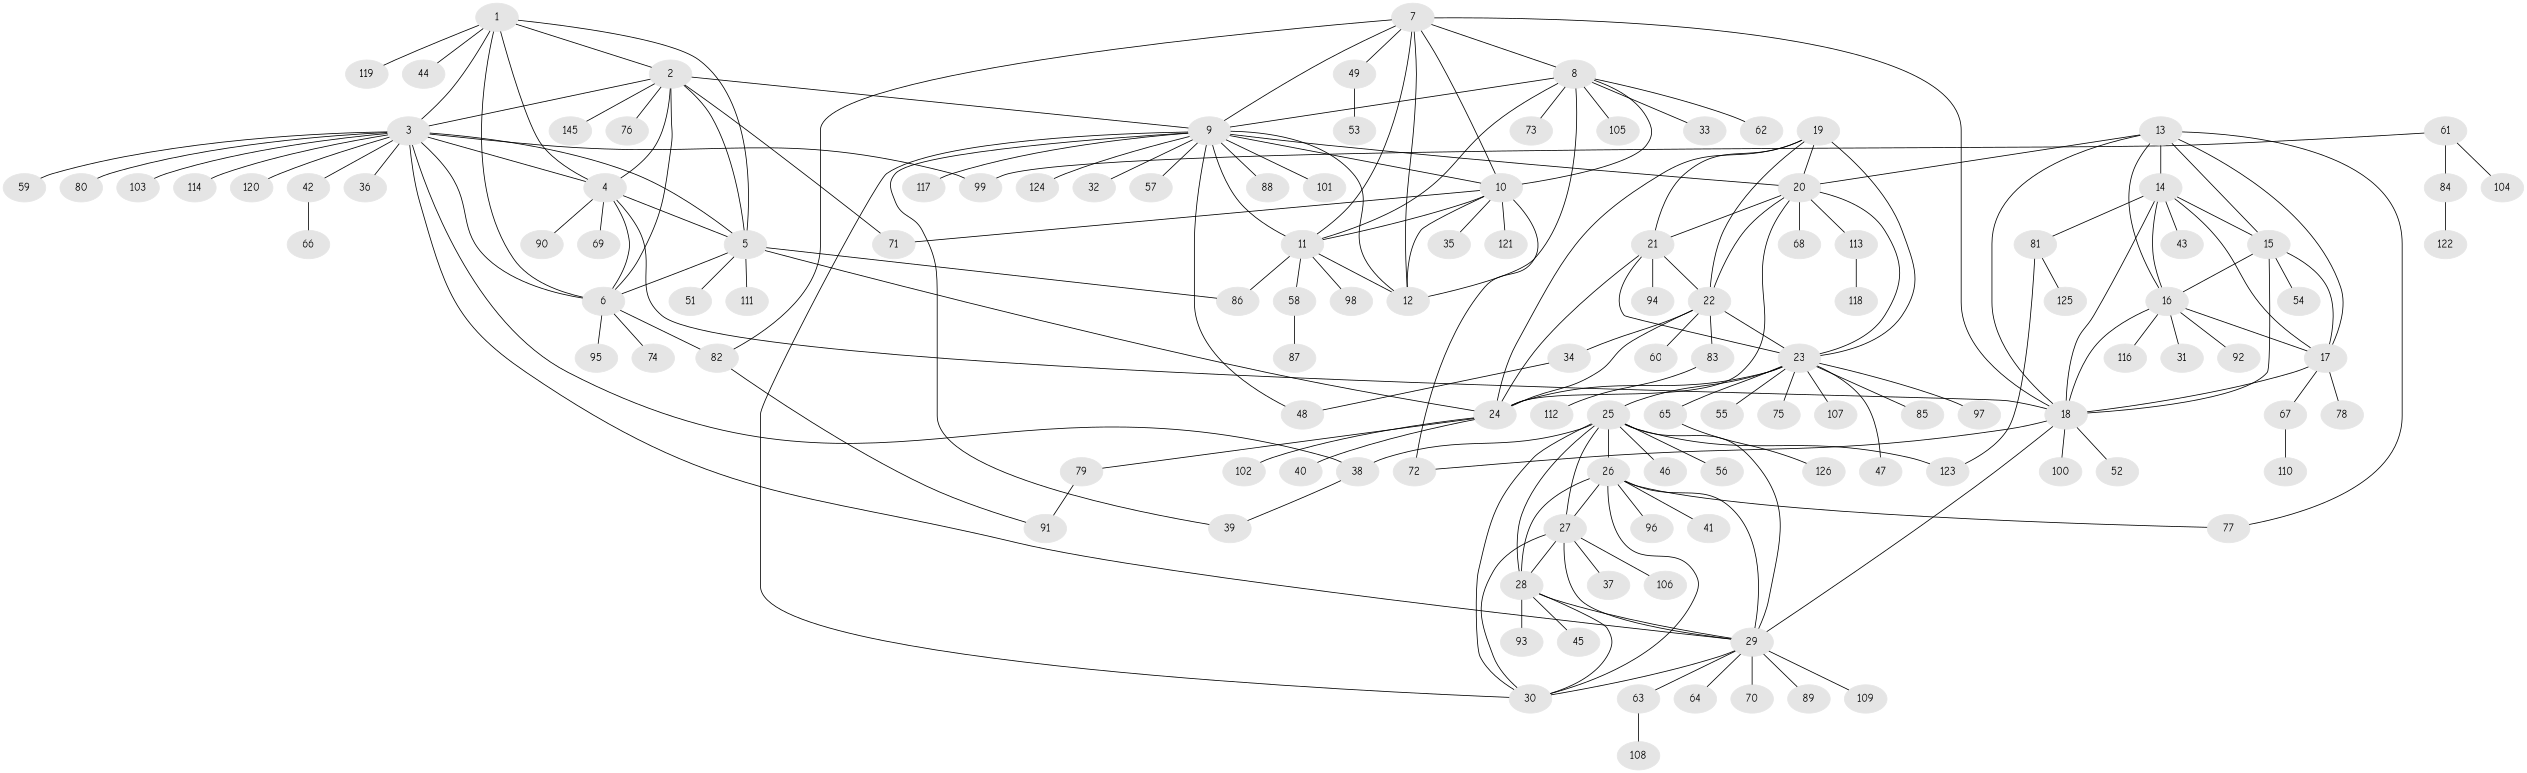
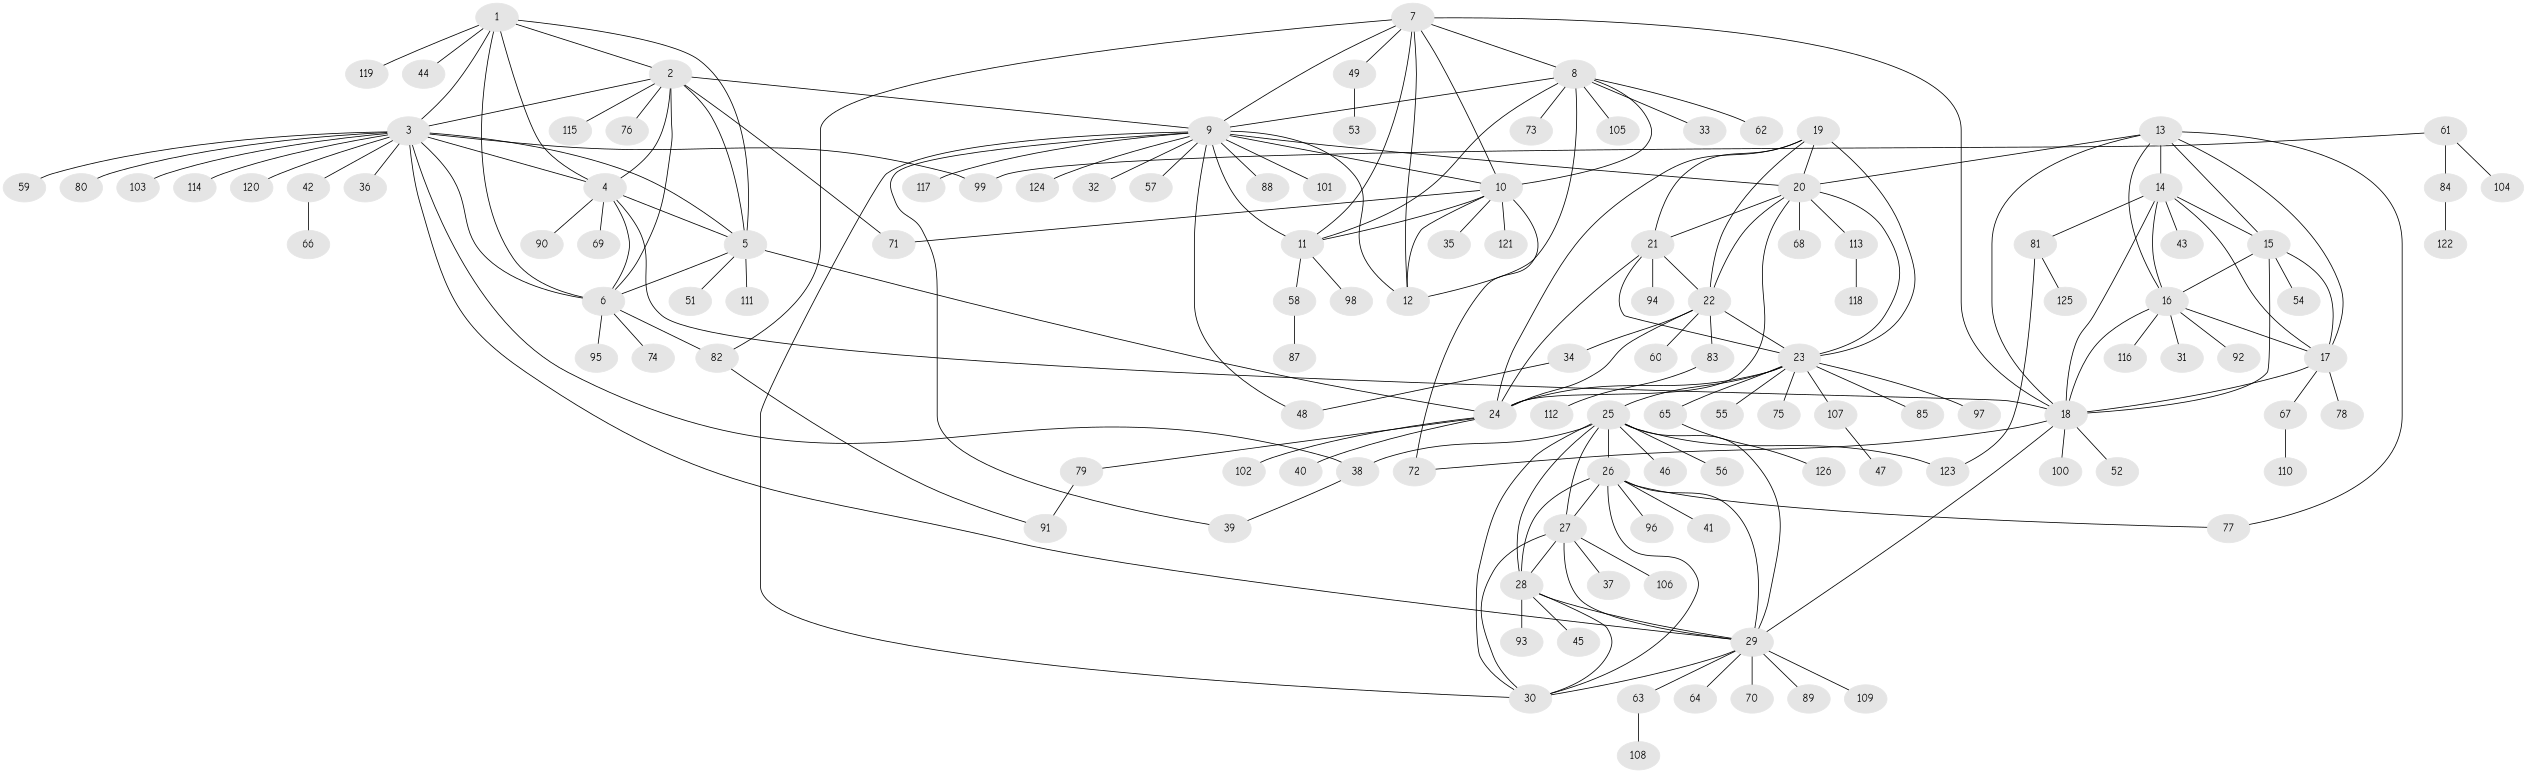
(570, 131) -> (570, 131)
(1355, 273) -> none
(1238, 301) -> none
(1864, 401) -> (1856, 440)
